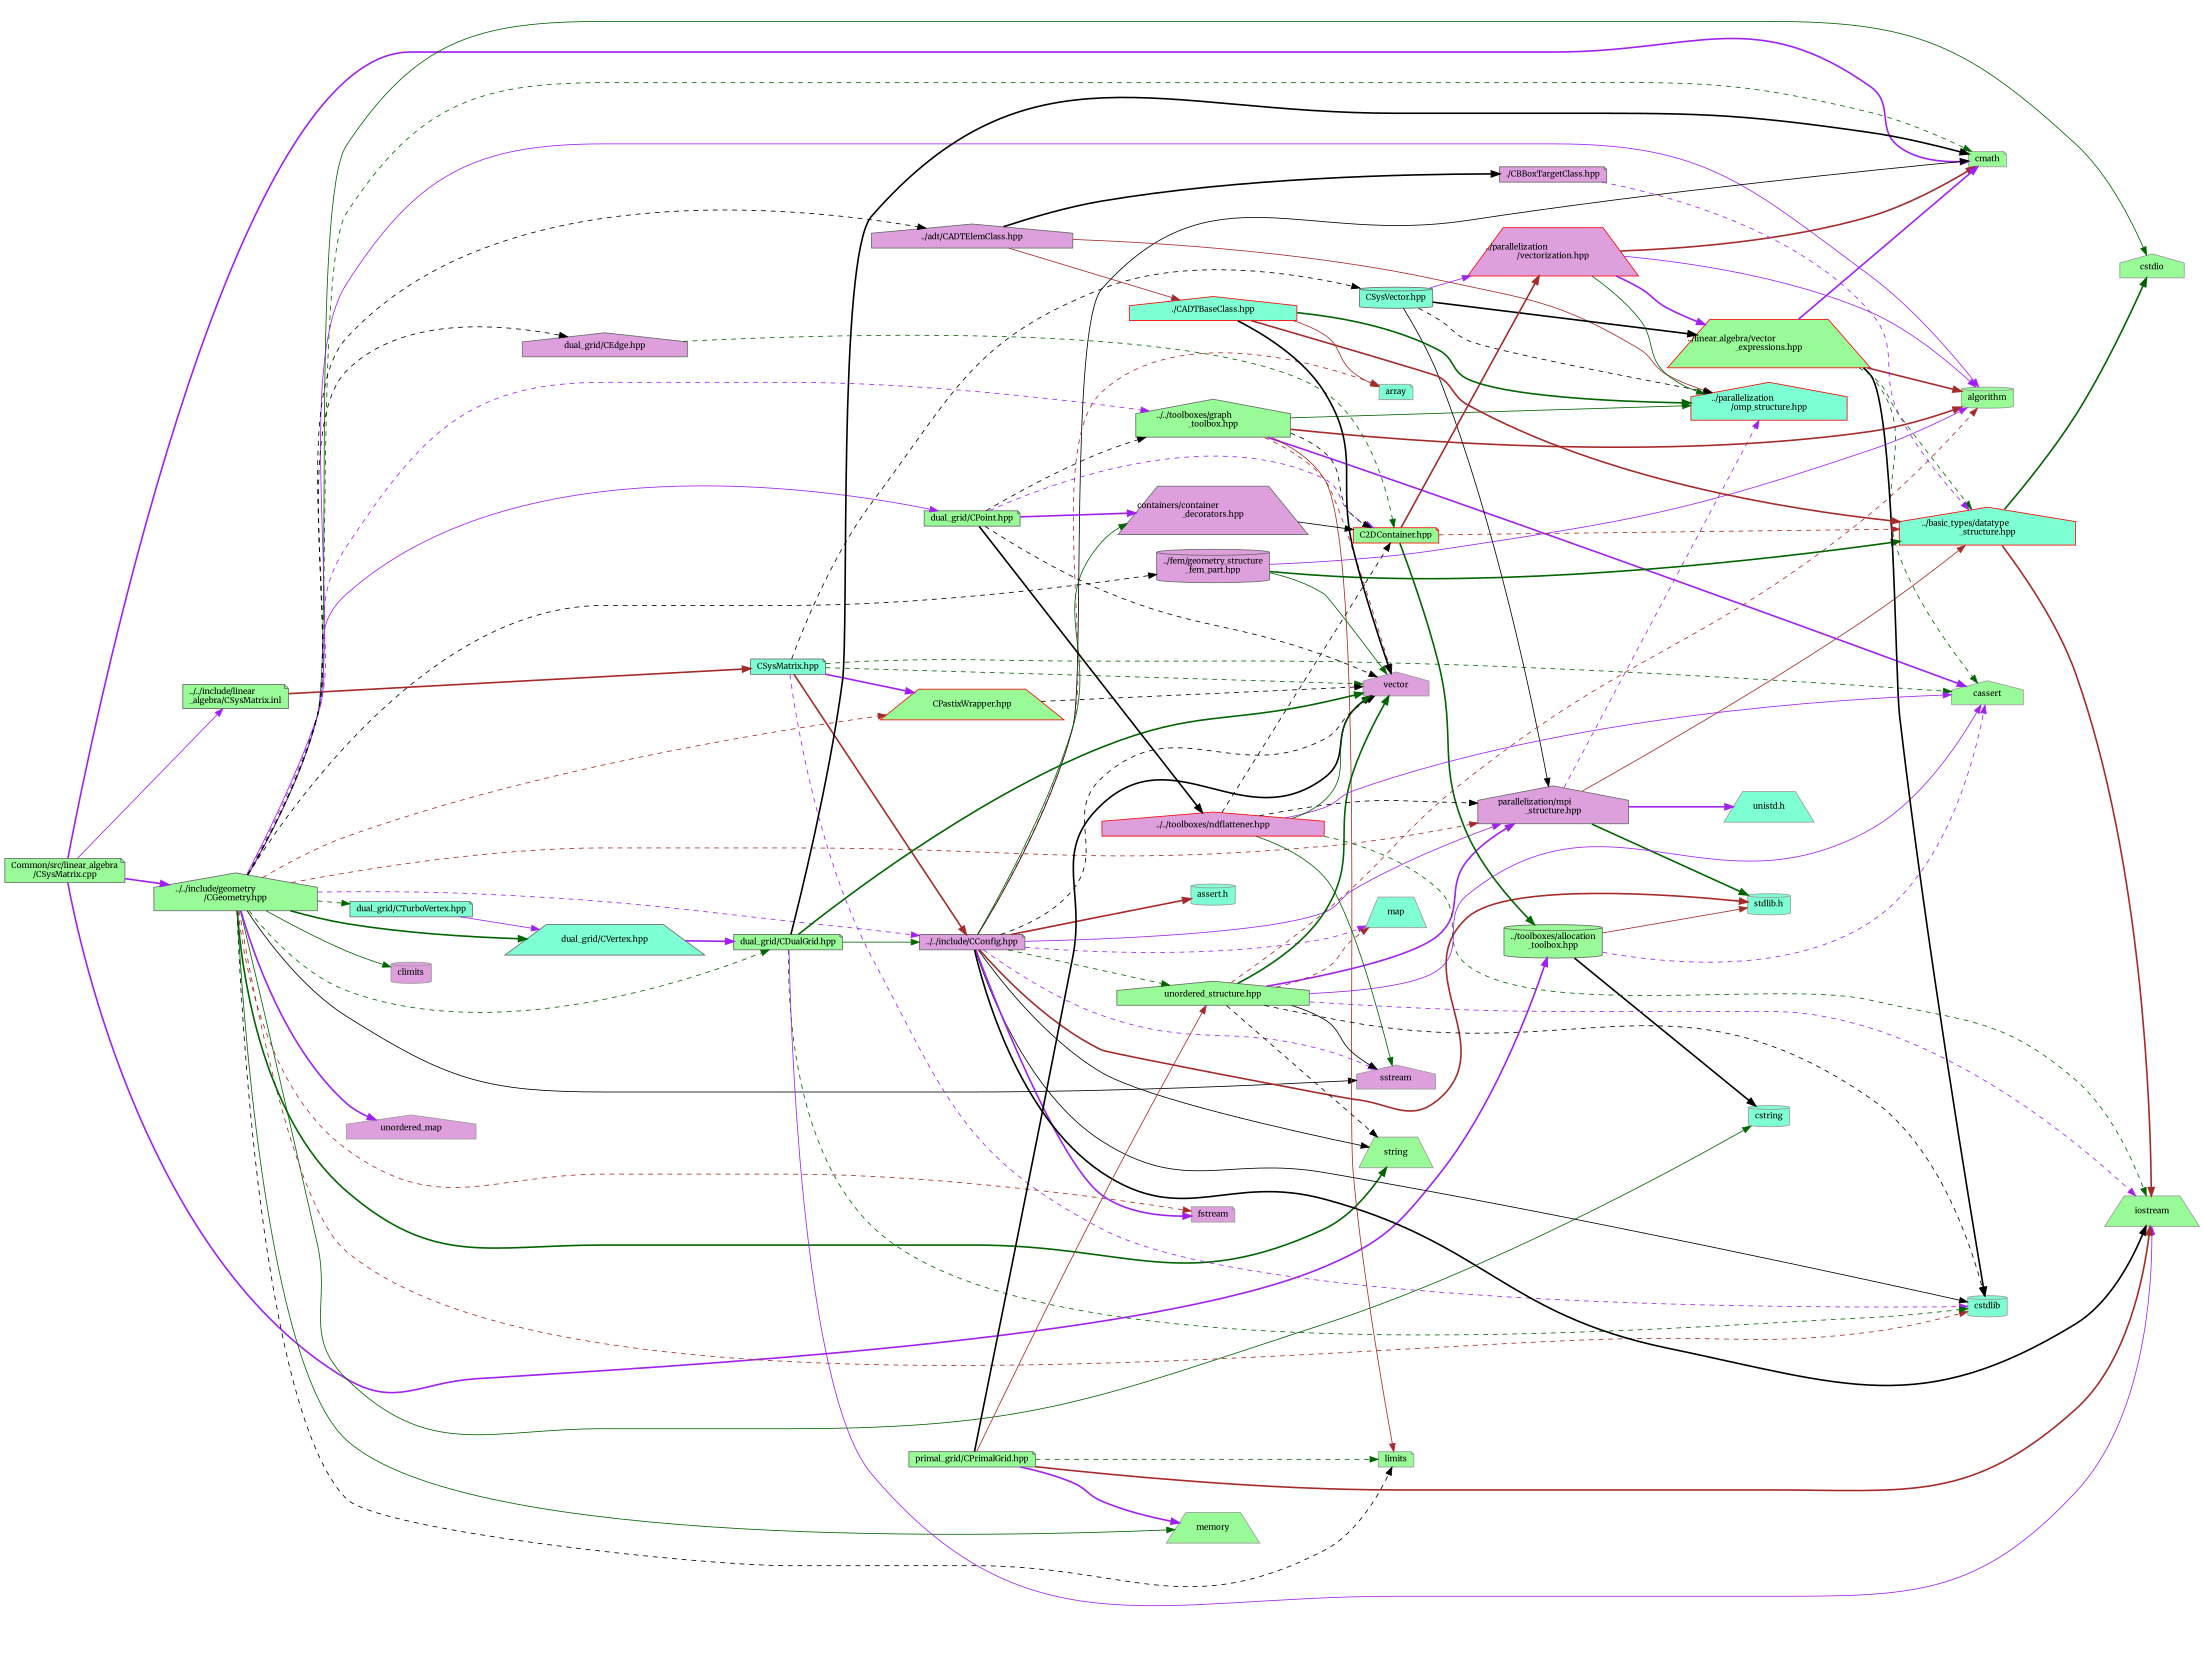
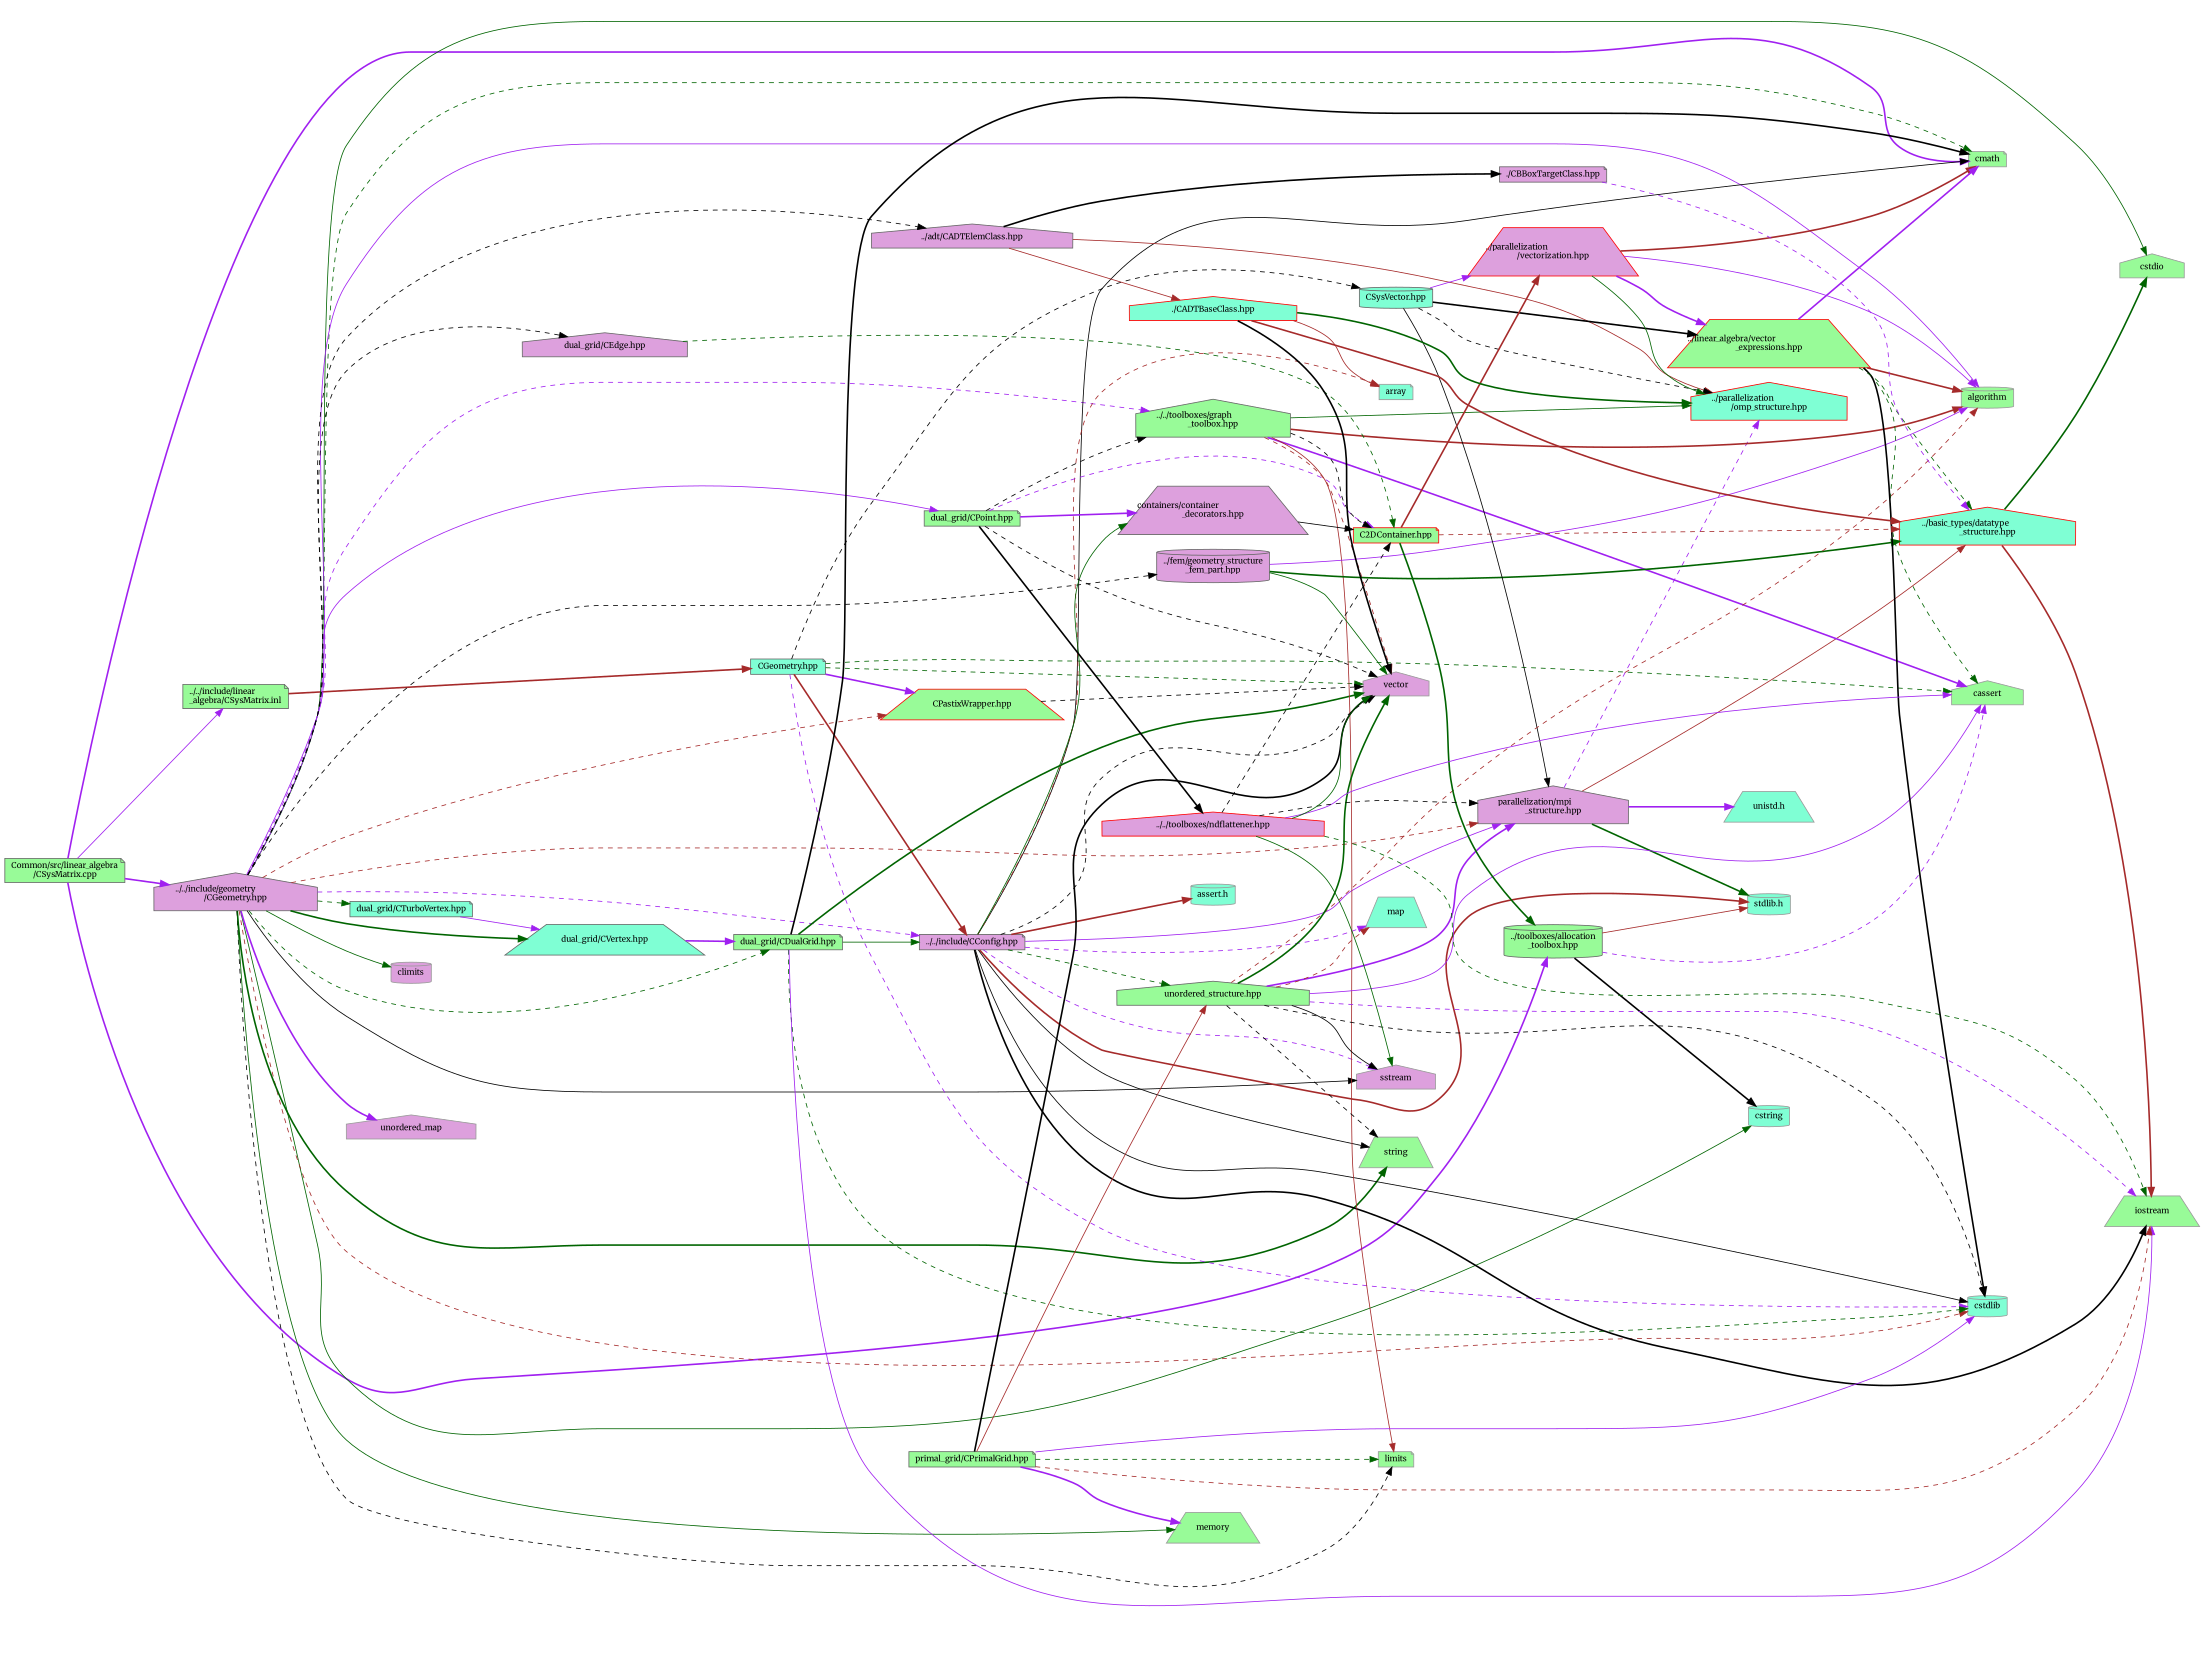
(788, 667) -> (788, 667)
(236, 894) -> (236, 894)
(1213, 1214) -> none
none -> (1512, 1429)
(1662, 1490) -> (1662, 1490)
